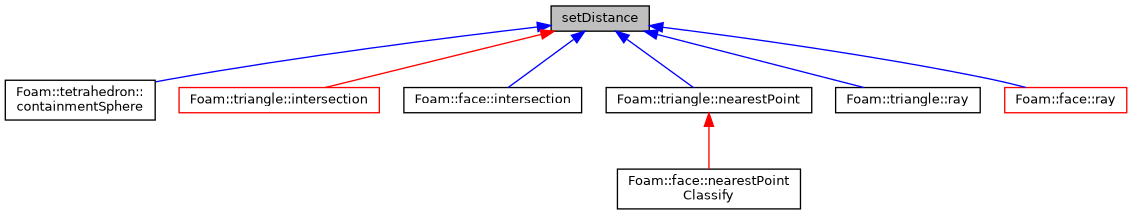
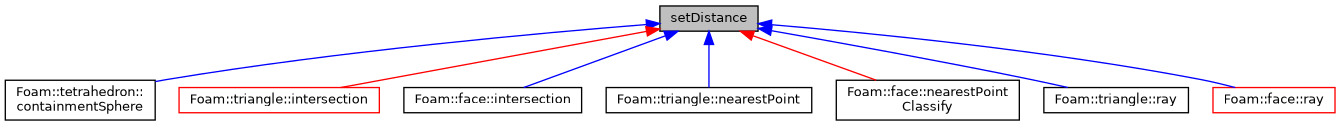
(709, 148) -> (815, 58)
